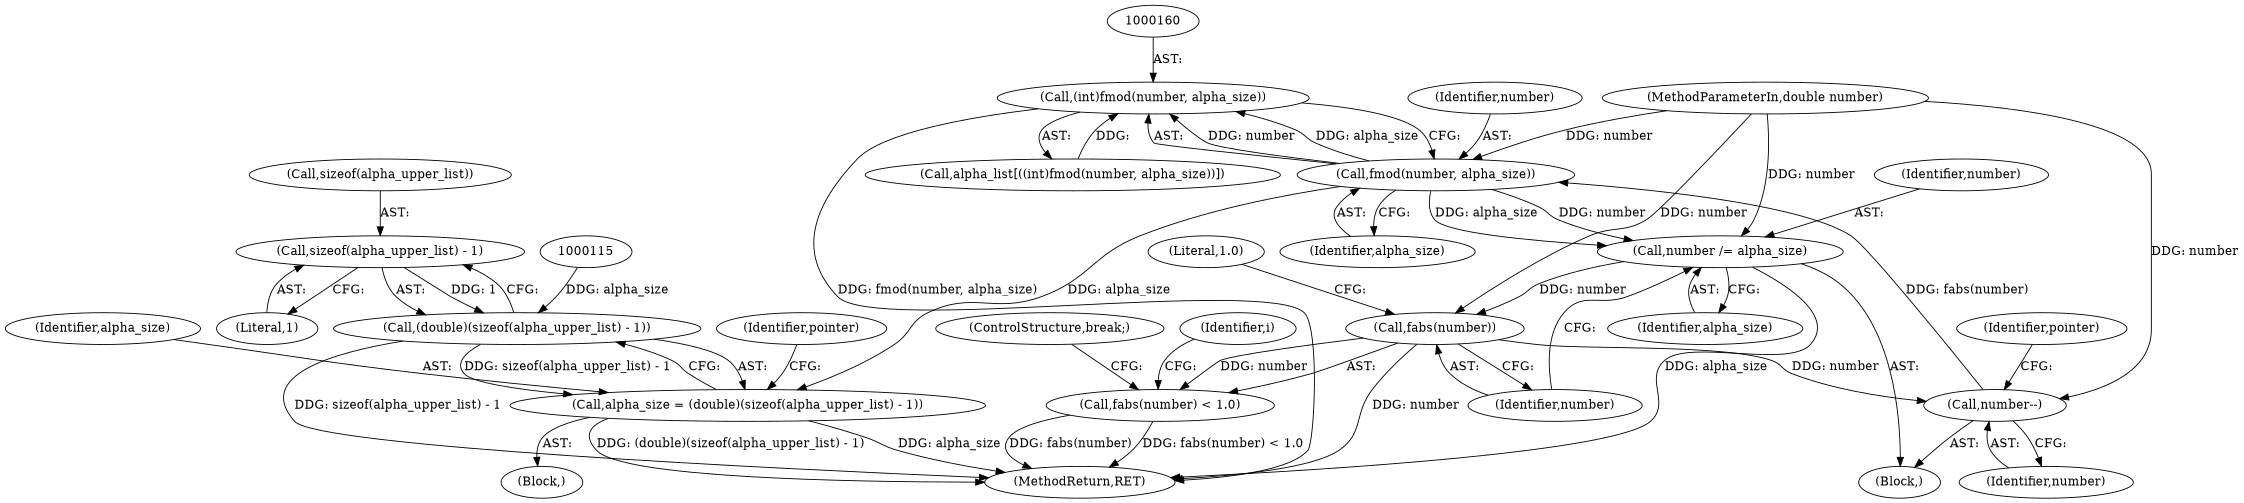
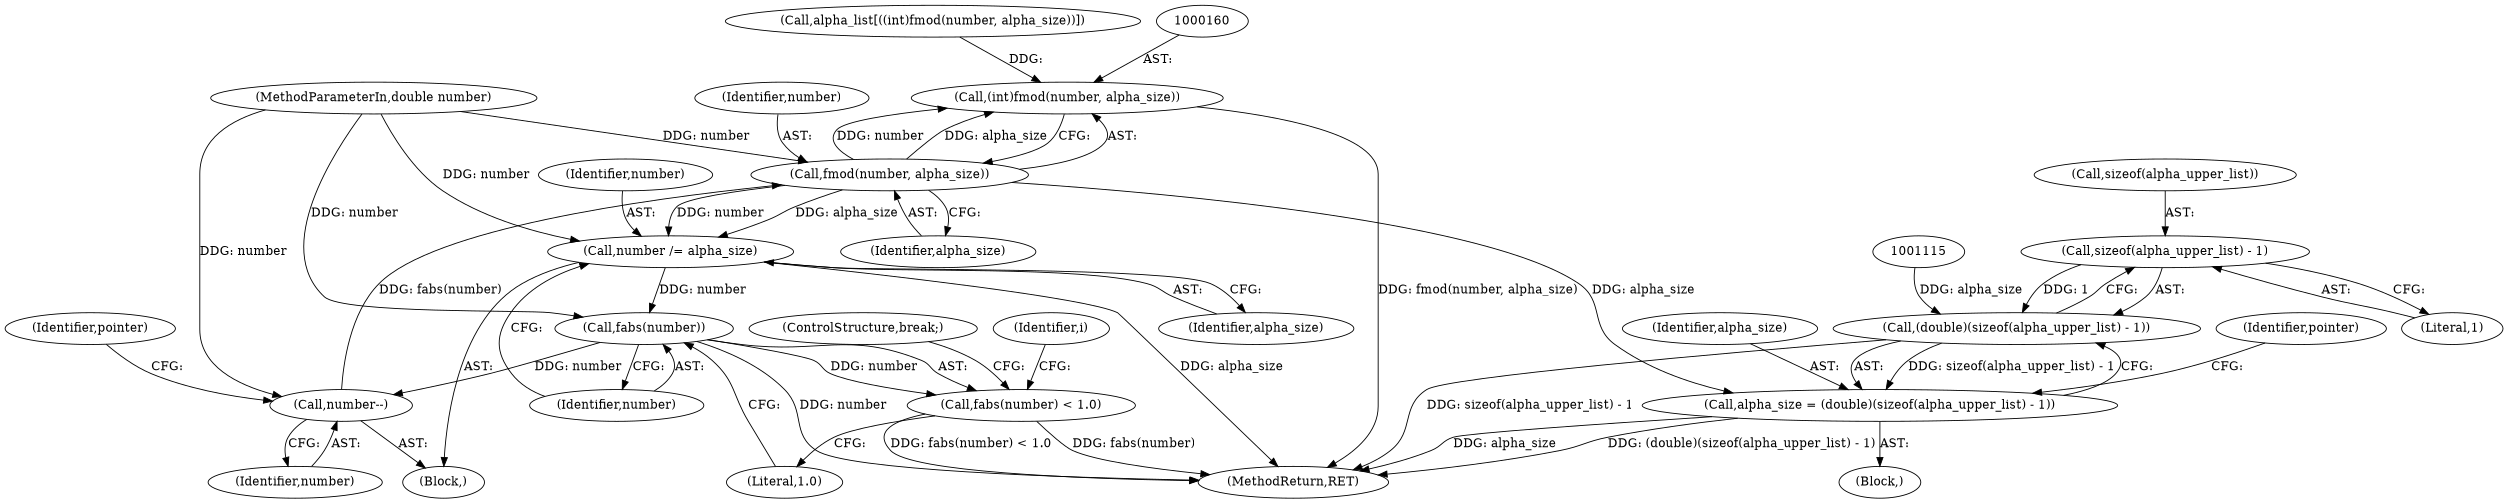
(1049, 124) -> none
(586, 252) -> (1919, 252)
none -> (865, 428)
